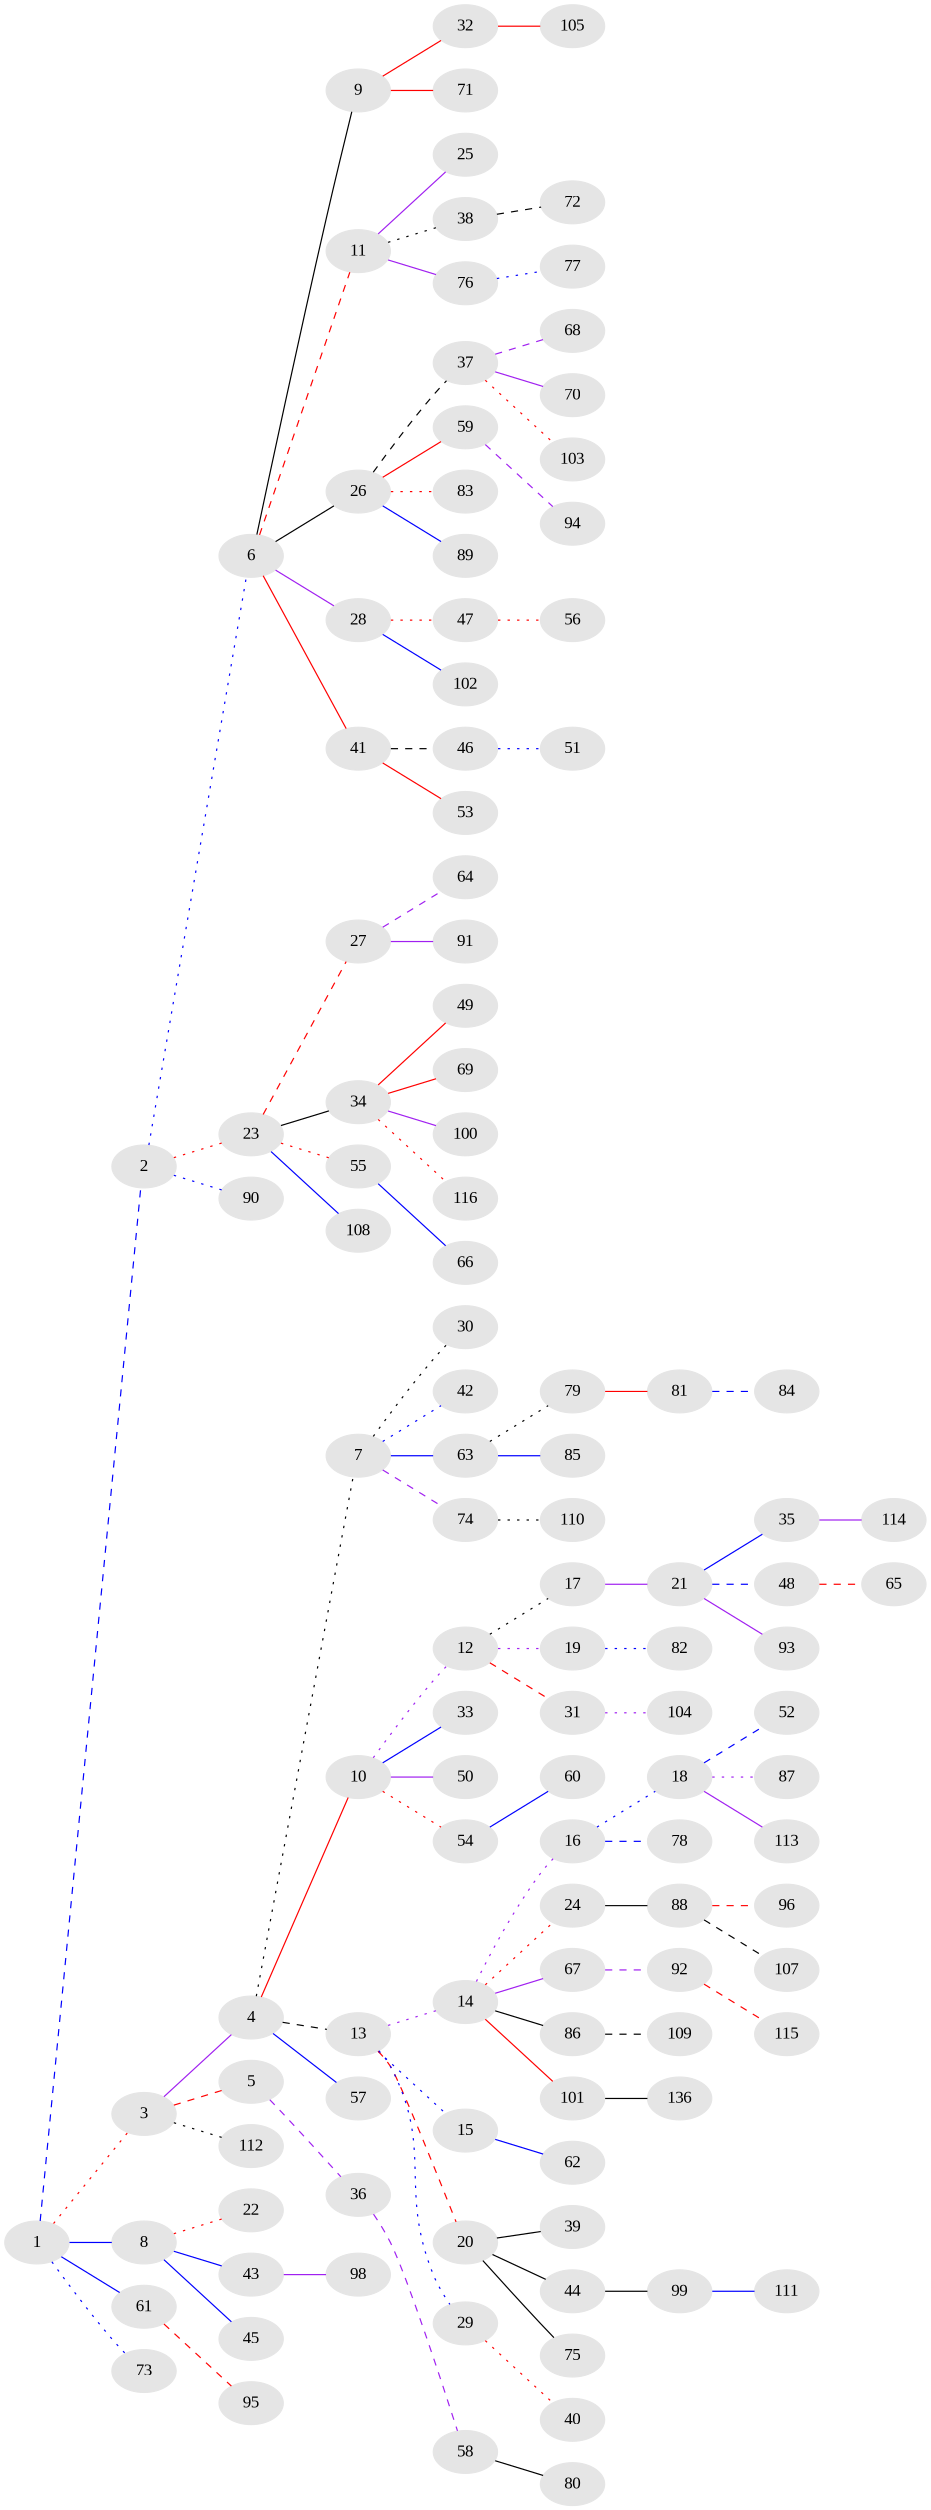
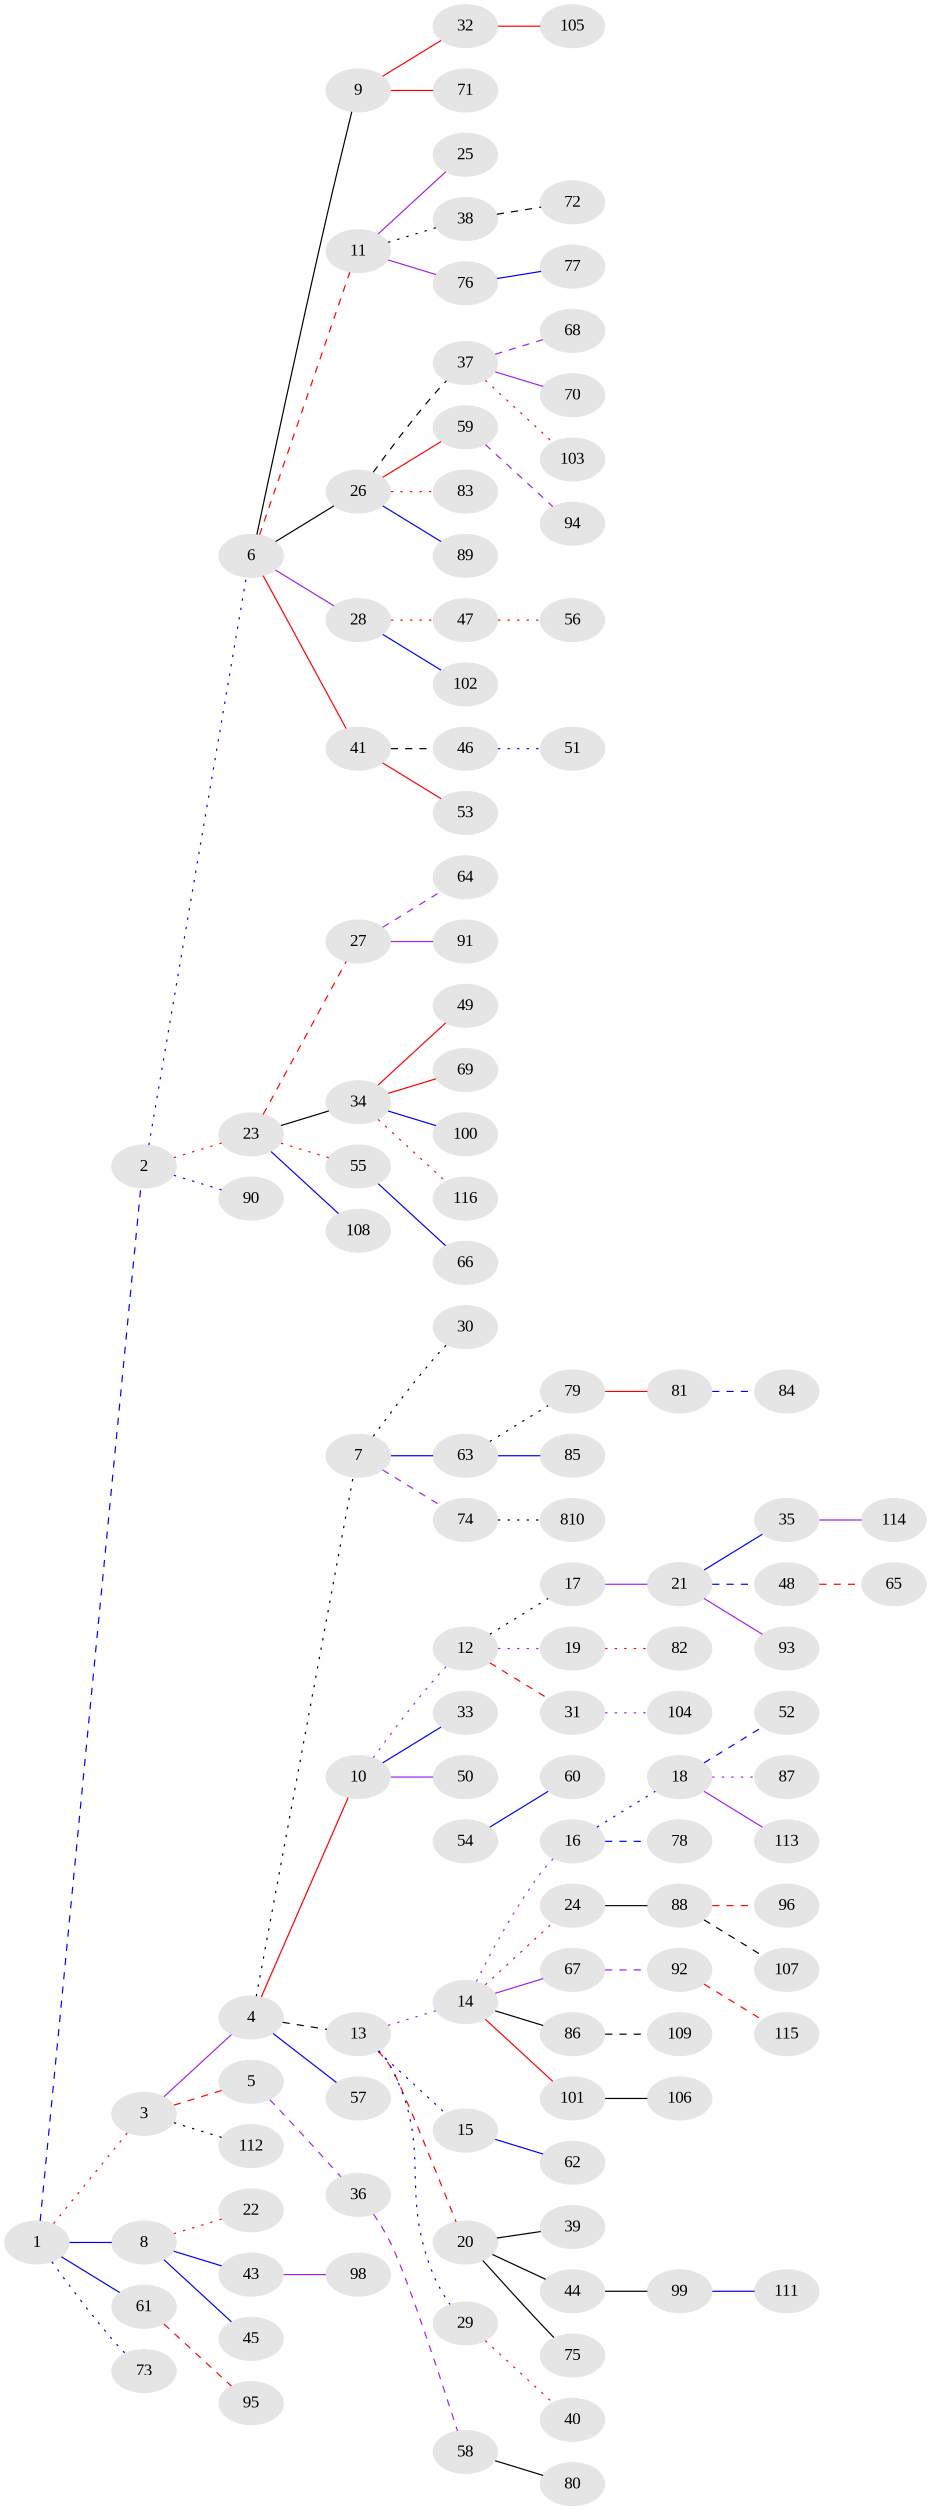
(519, 275) -> (519, 275)
(412, 1118) -> (412, 1118)
(465, 1391) -> none
(573, 1520) -> (573, 1520)
(626, 1649) -> (626, 1649)
(412, 1809) -> none
(680, 2098) -> (680, 2098)
